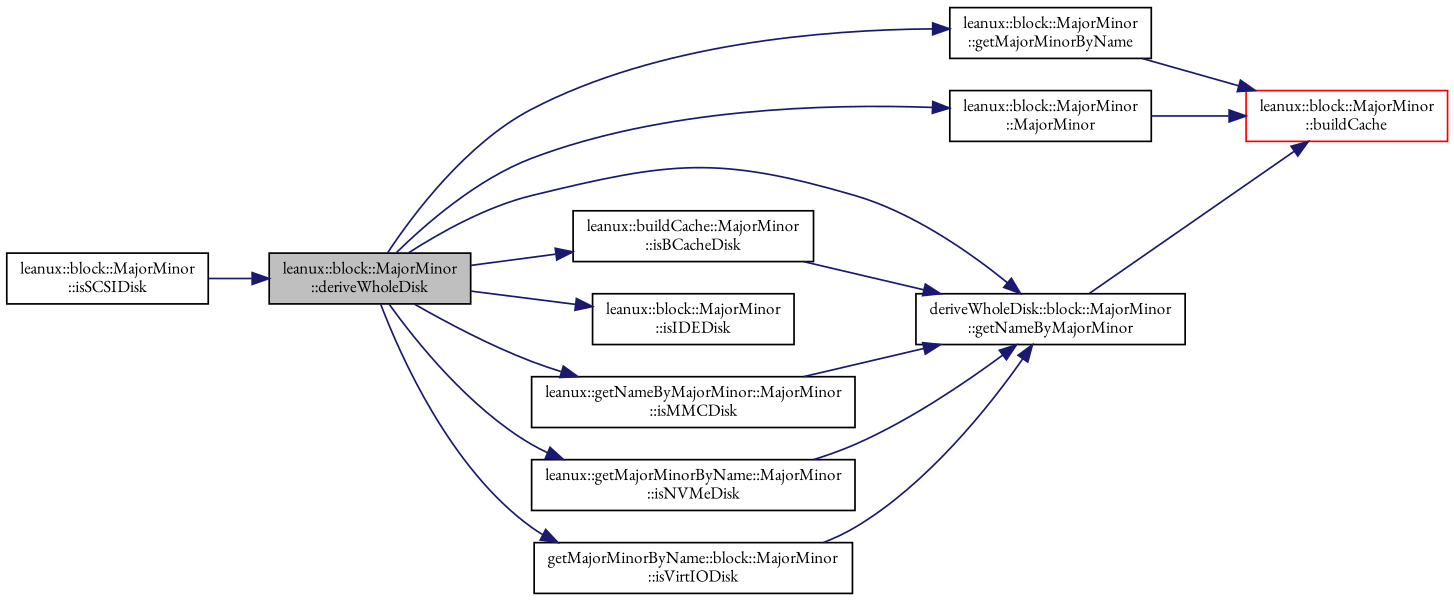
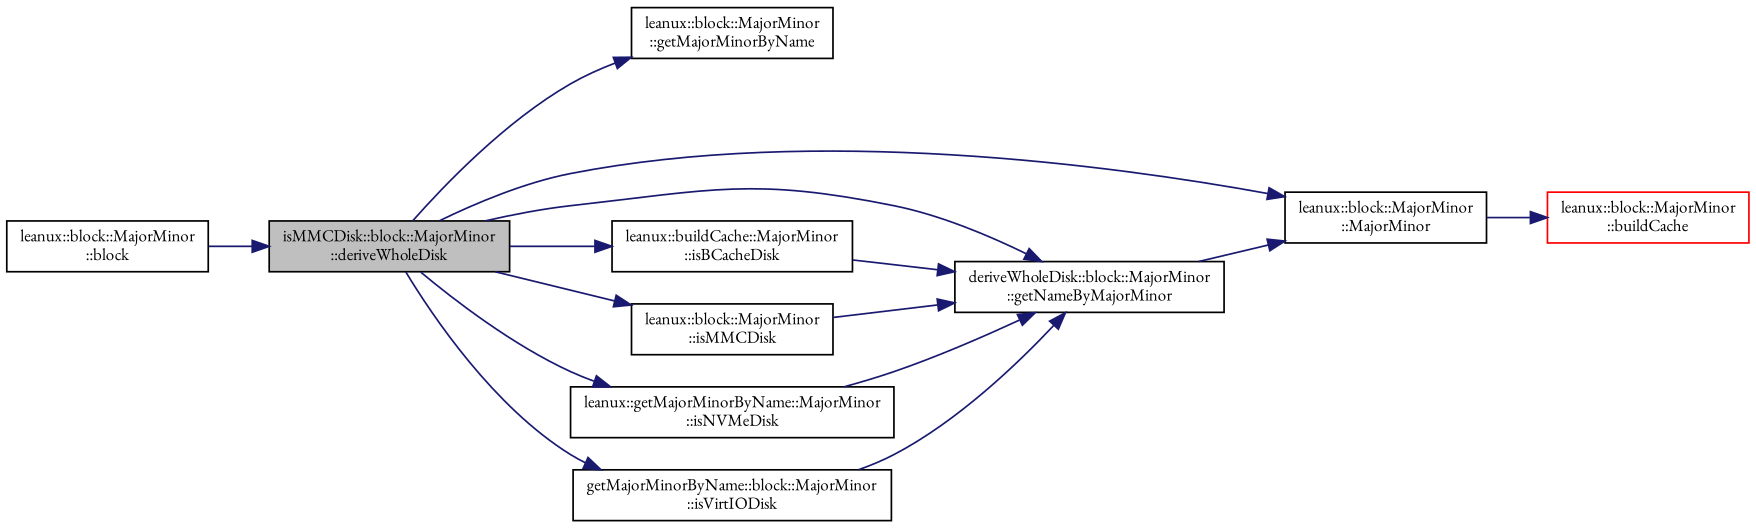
(1190, 72) -> none
(1192, 222) -> (1233, 253)
(108, 279) -> (108, 246)
(370, 279) -> (389, 246)
(693, 319) -> none
(693, 402) -> (732, 329)
